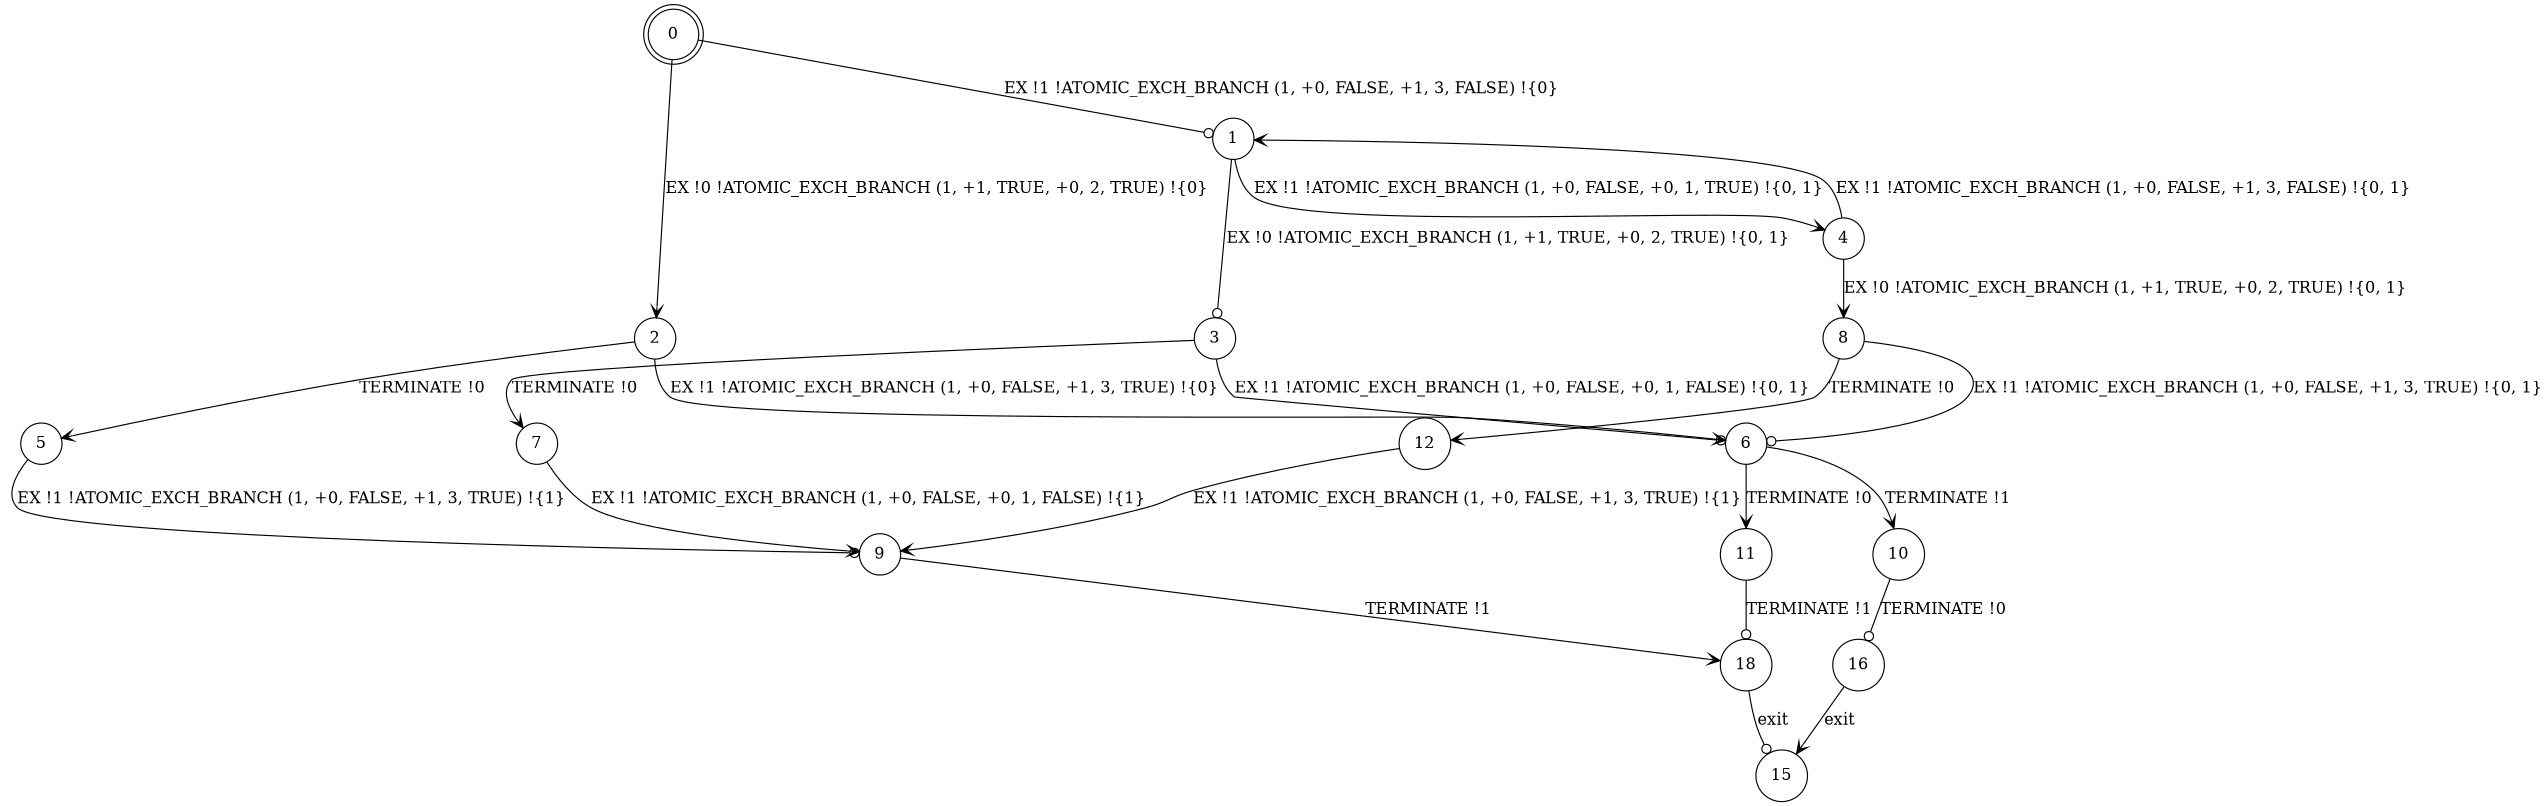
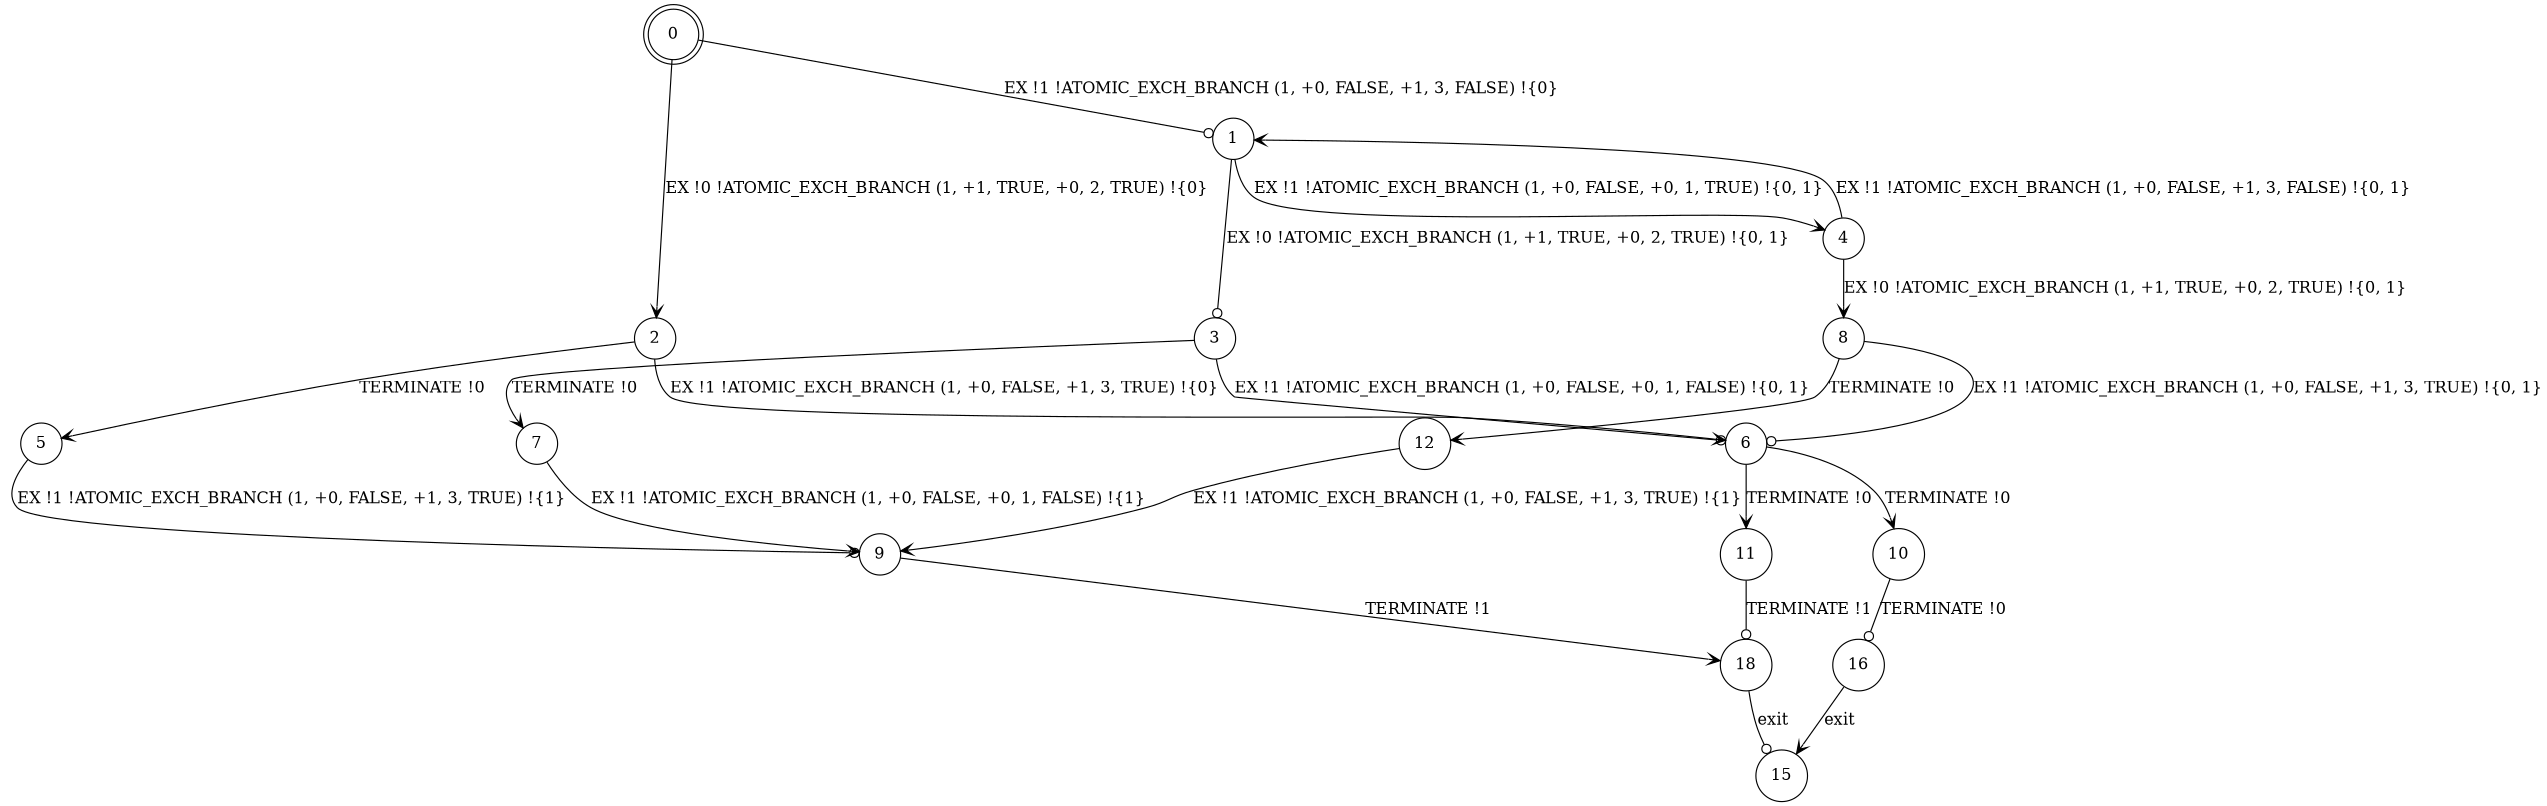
(1948, 499) -> (1948, 499)
